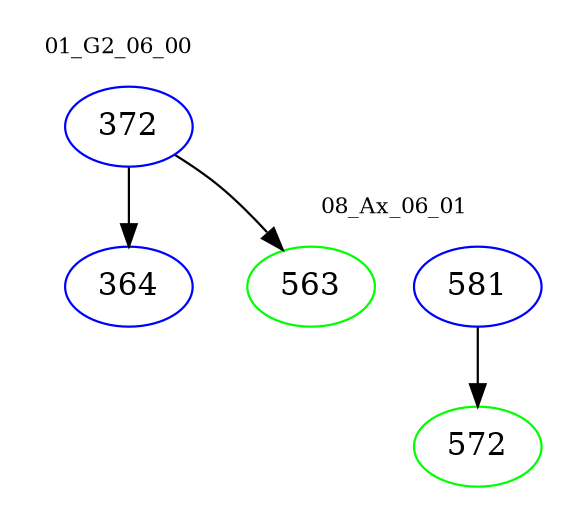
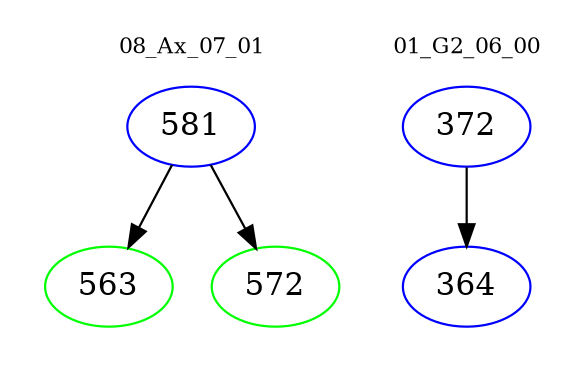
(244, 208) -> (156, 196)
(394, 208) -> (192, 48)
